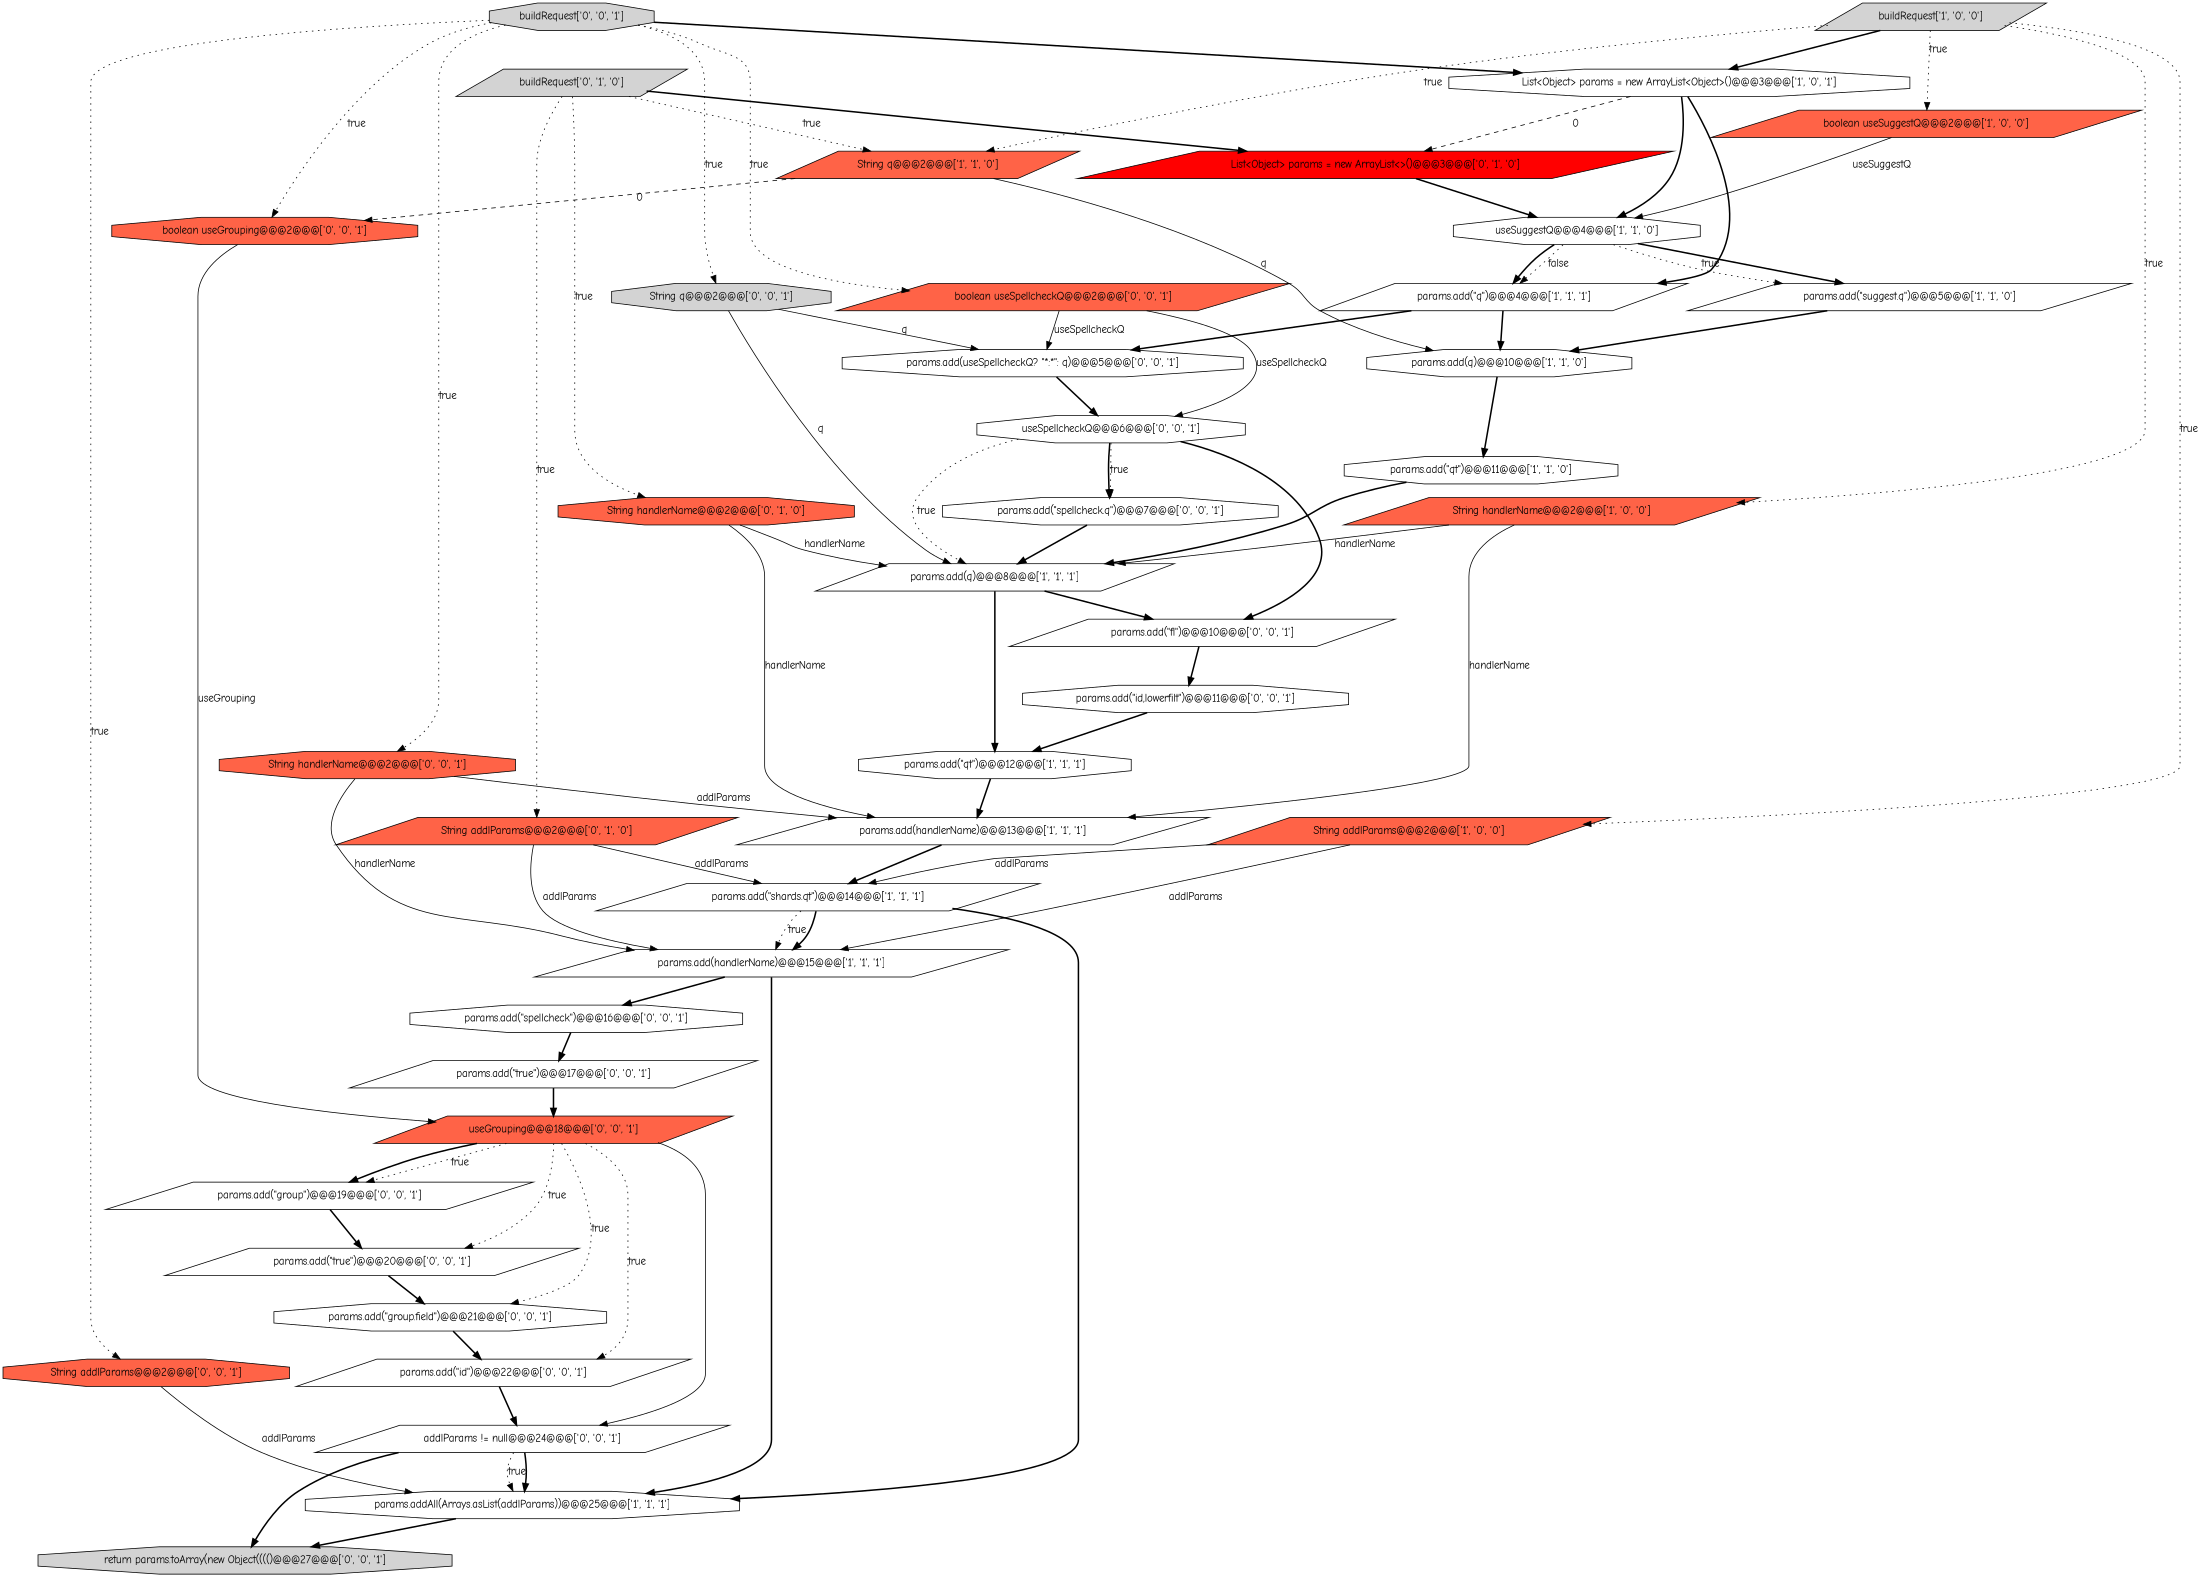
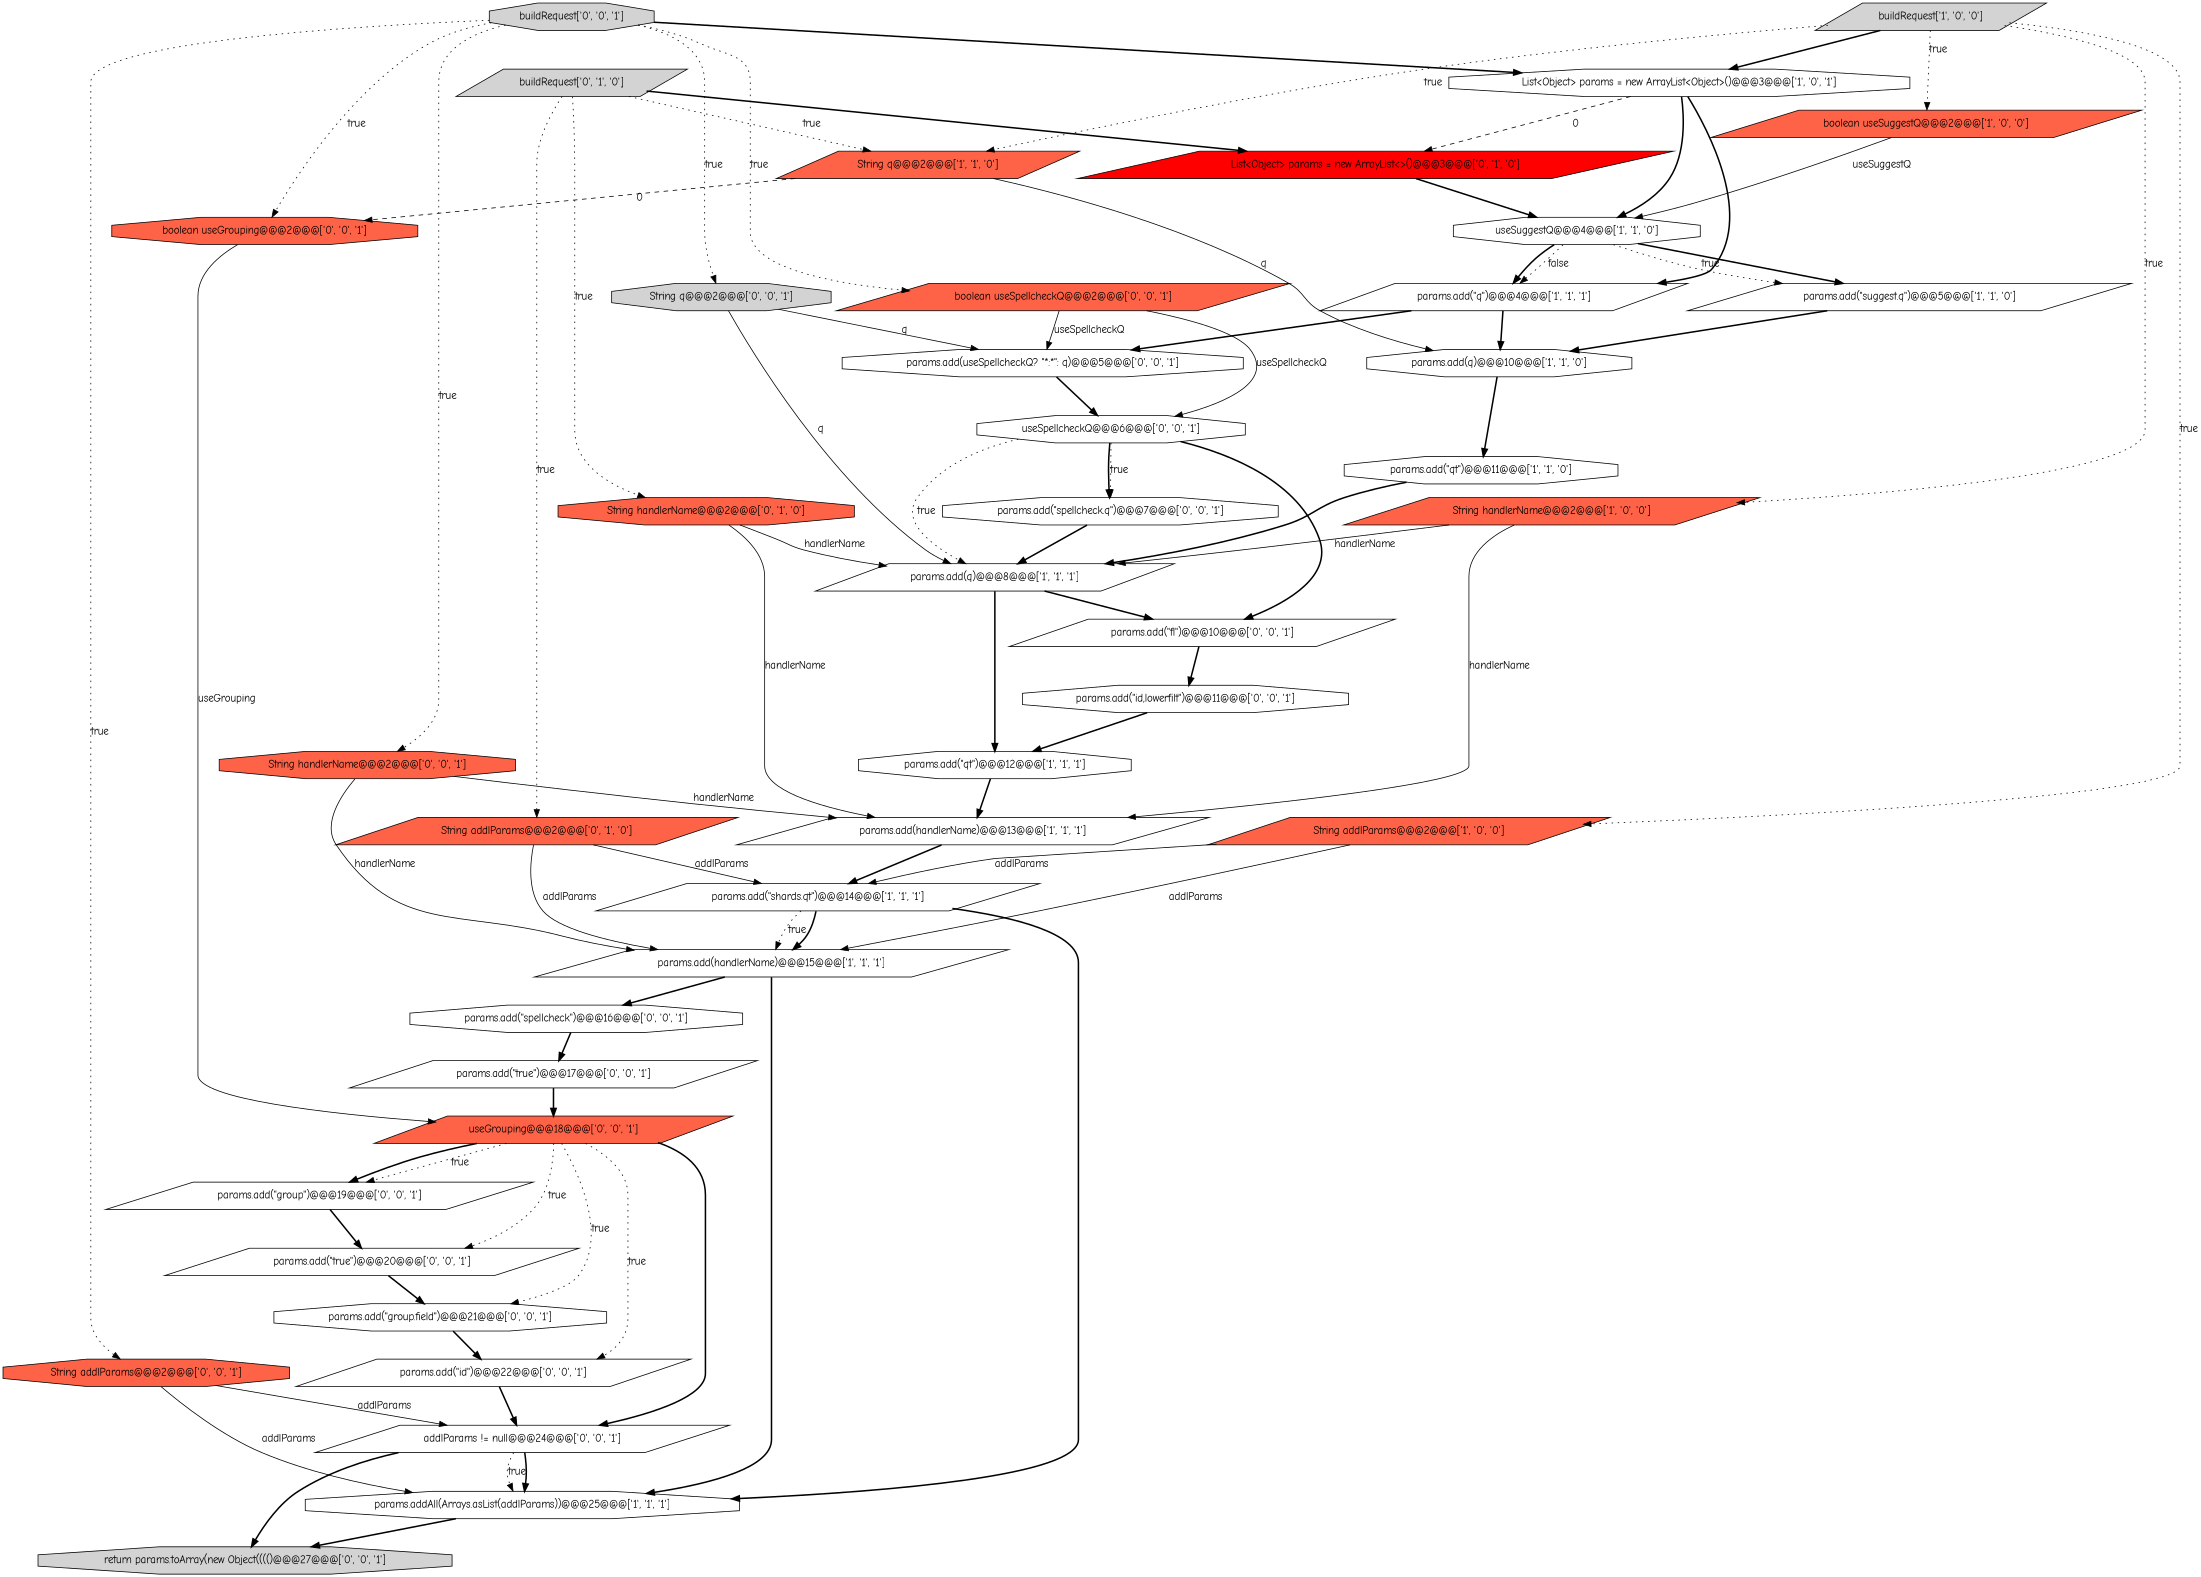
(724, 798) -> (724, 798)
(705, 1304) -> (705, 1304)
none -> (328, 1405)
